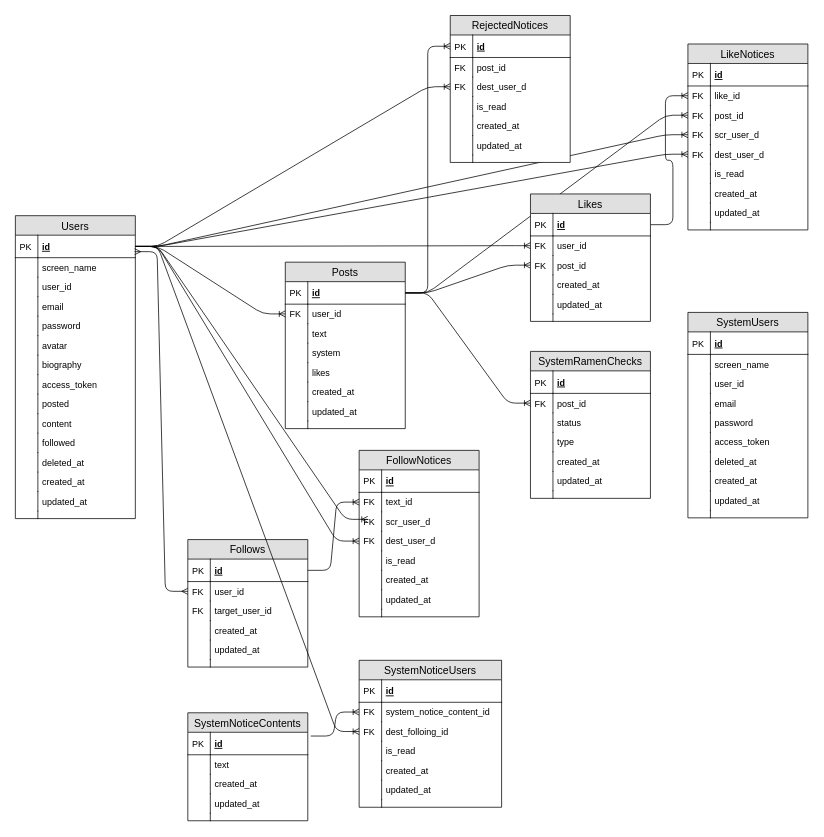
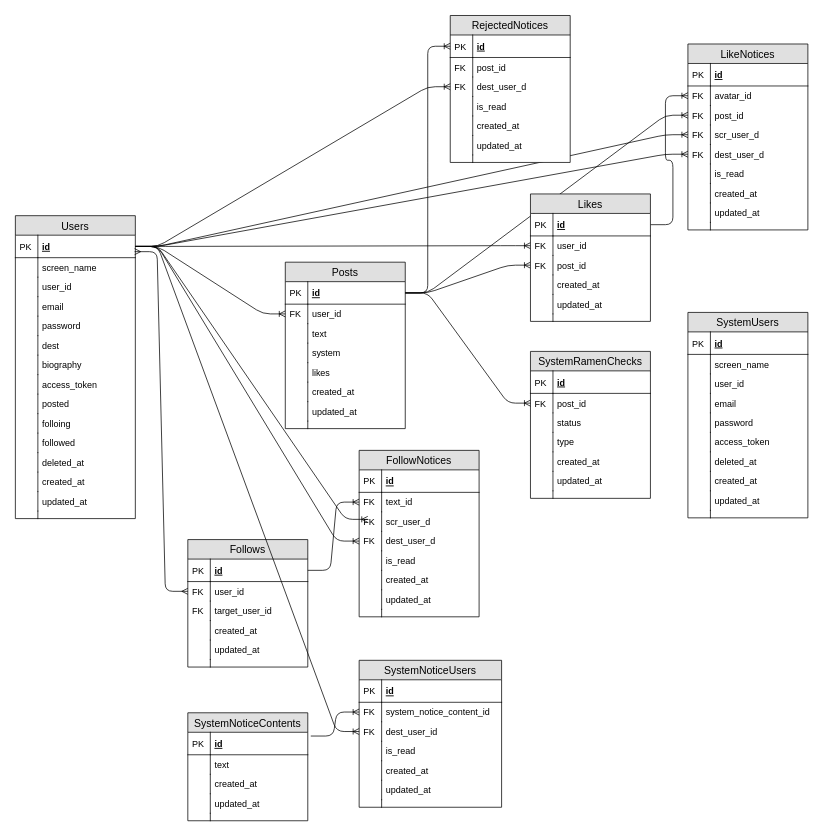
(729, 96) -> (736, 96)
(57, 346) -> (52, 346)
(60, 424) -> (59, 424)
(422, 732) -> (415, 732)
